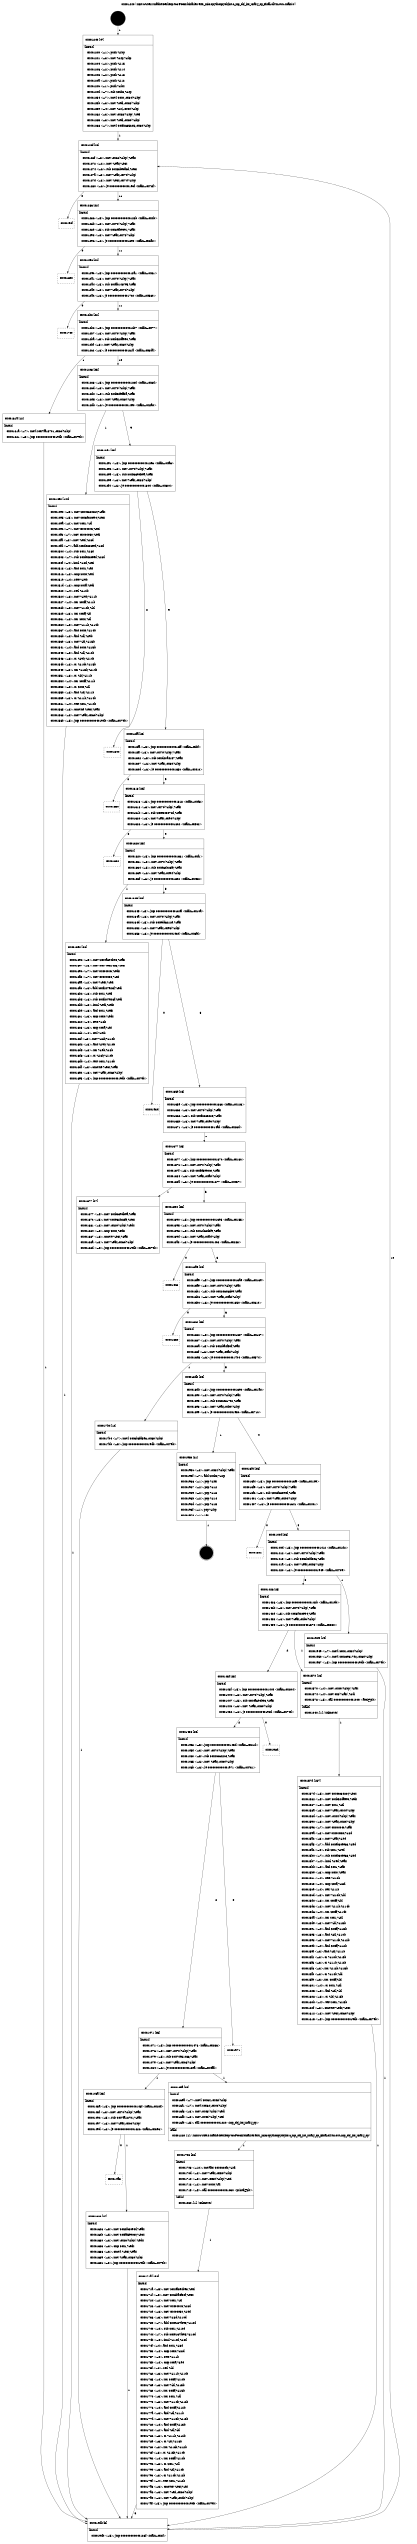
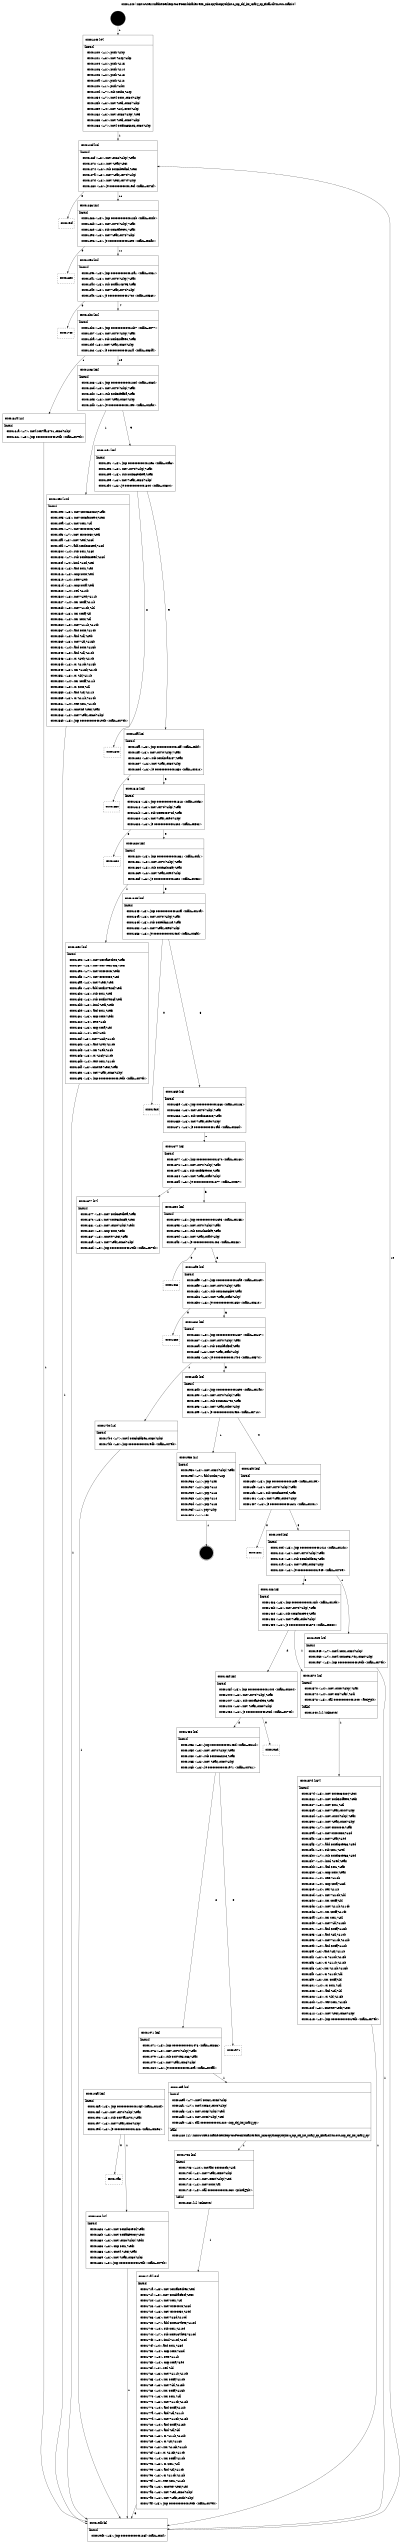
(120, 306) -> (120, 306)
(181, 1263) -> (181, 1263)
(153, 2081) -> none
